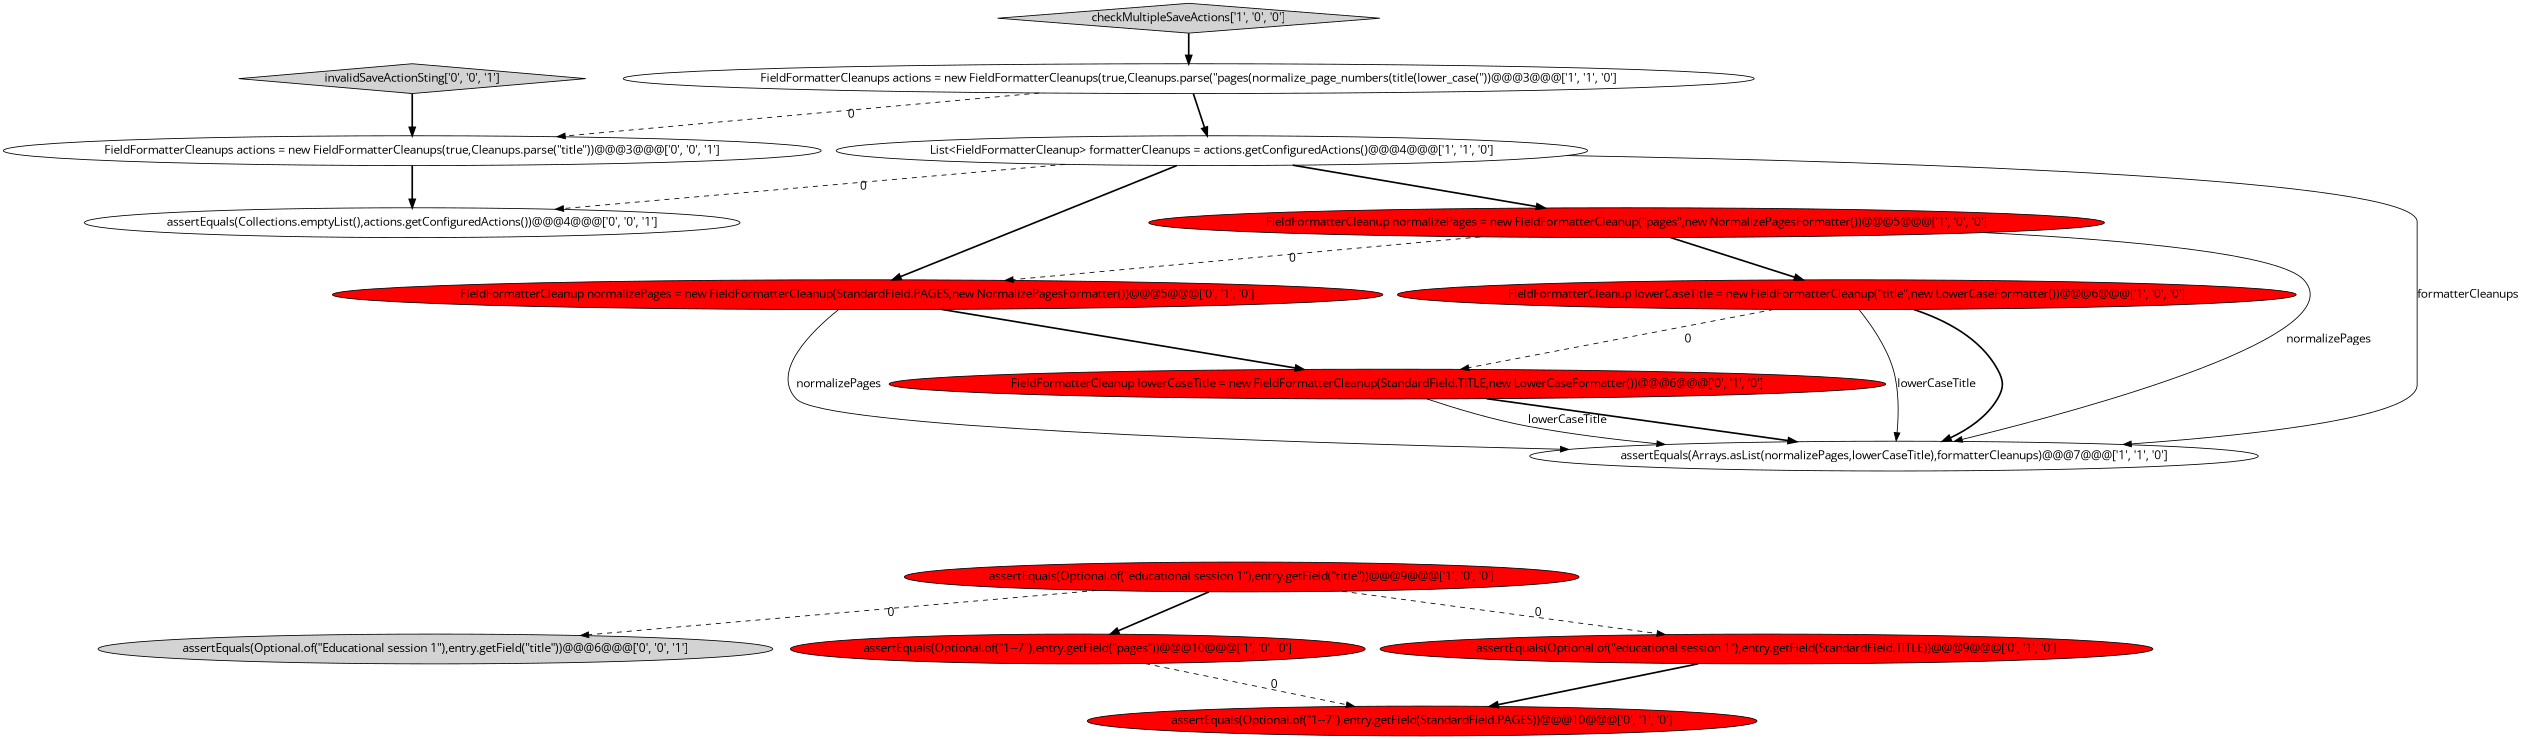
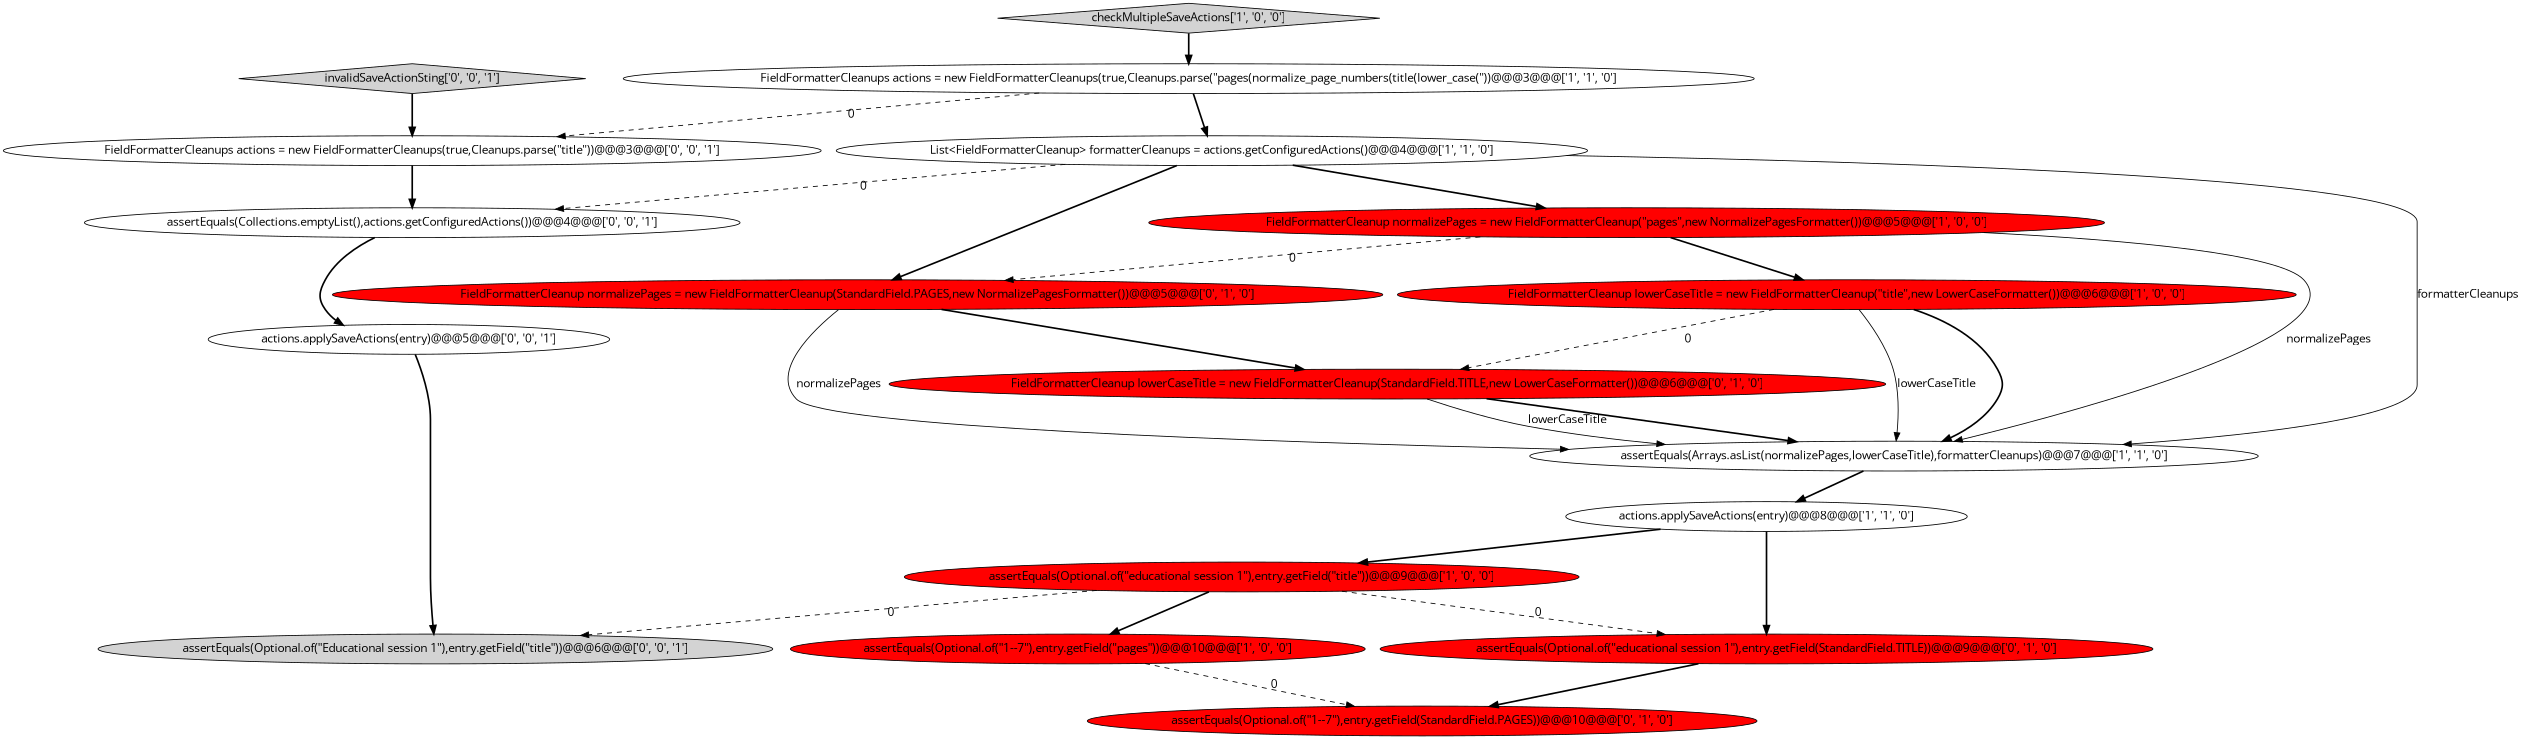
none -> (409, 339)
none -> (1766, 517)
